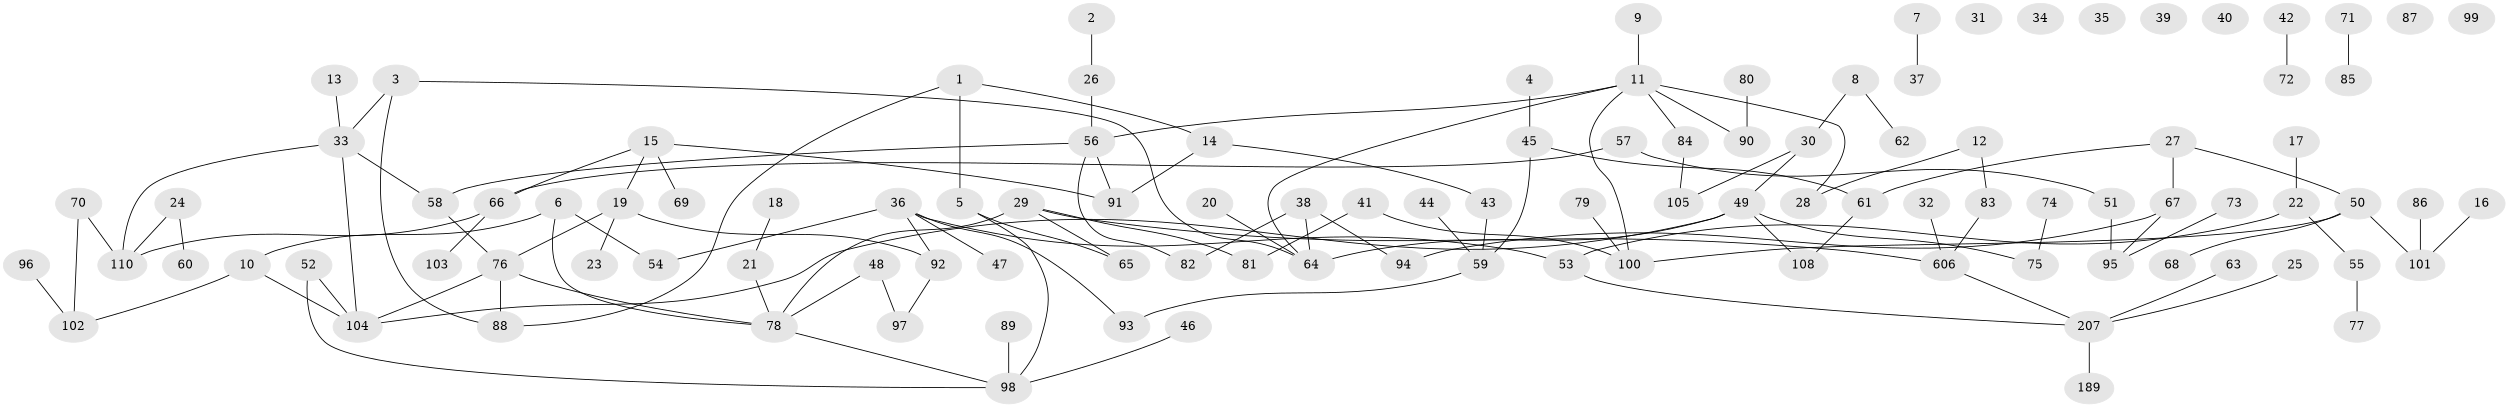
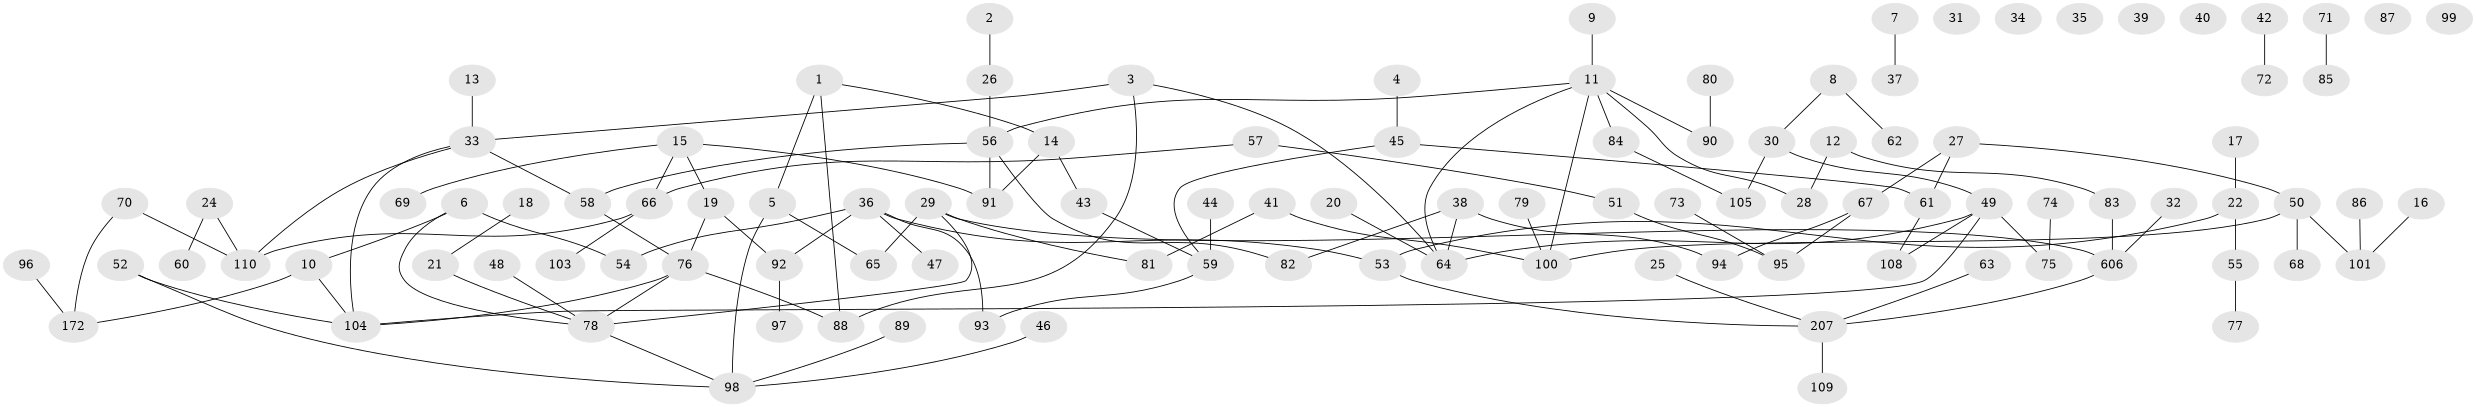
(595, 265) -> none
(888, 296) -> none
(74, 327) -> (74, 327)
(2089, 388) -> (1822, 388)
